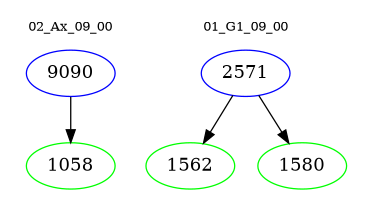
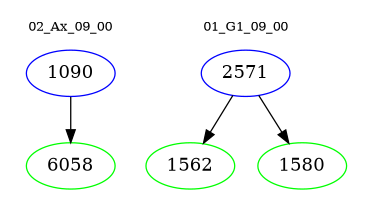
(71, 73) -> (71, 73)
(71, 166) -> (71, 166)
